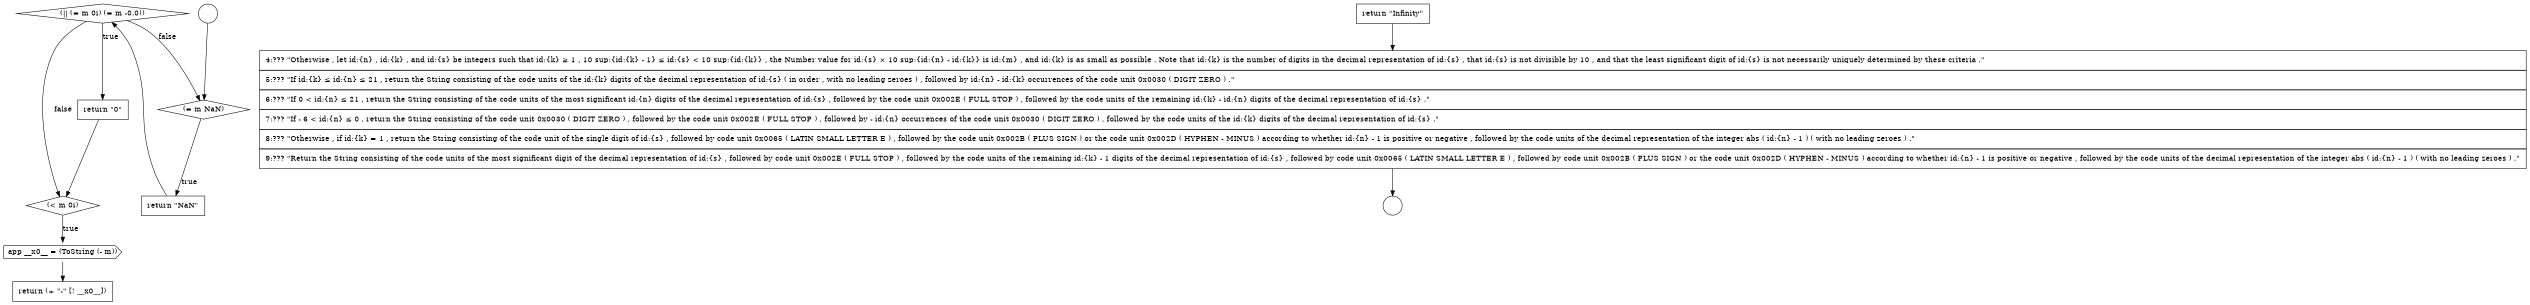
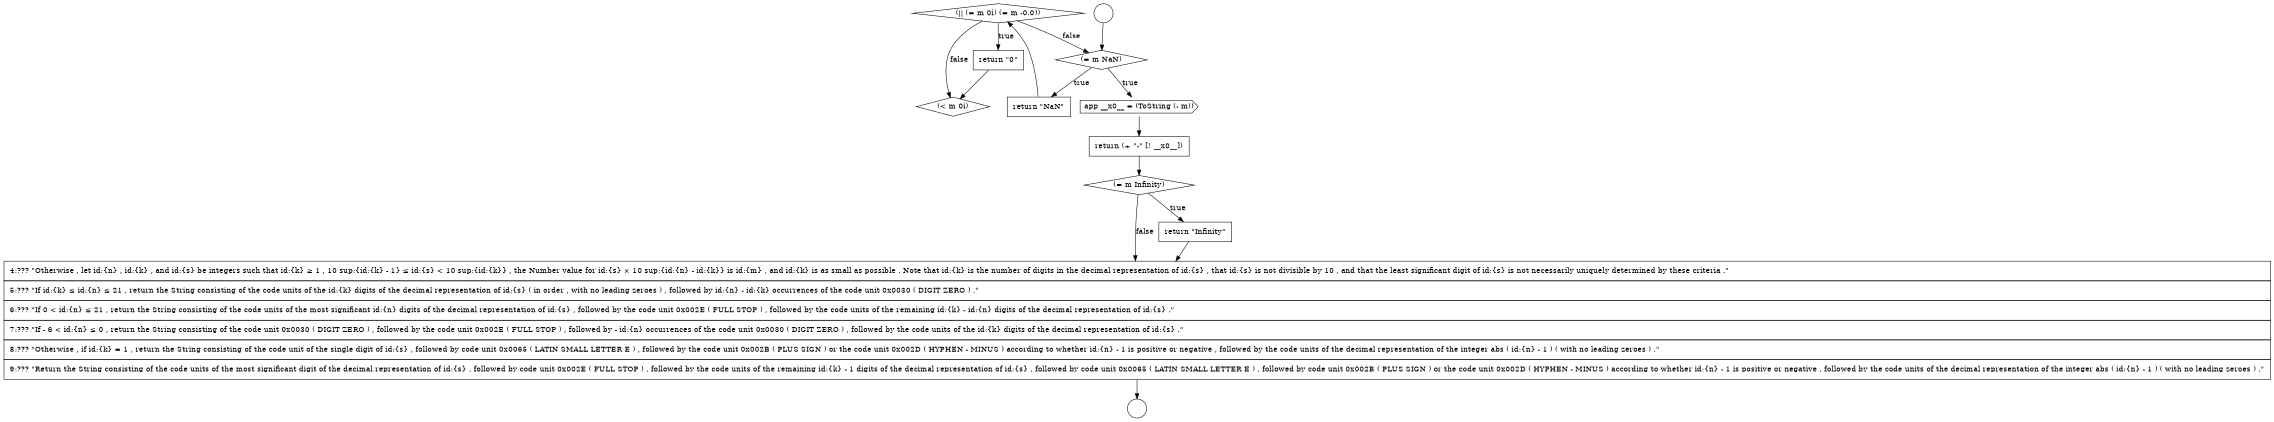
none -> (1139, 185)
(63, 226) -> (1118, 80)
